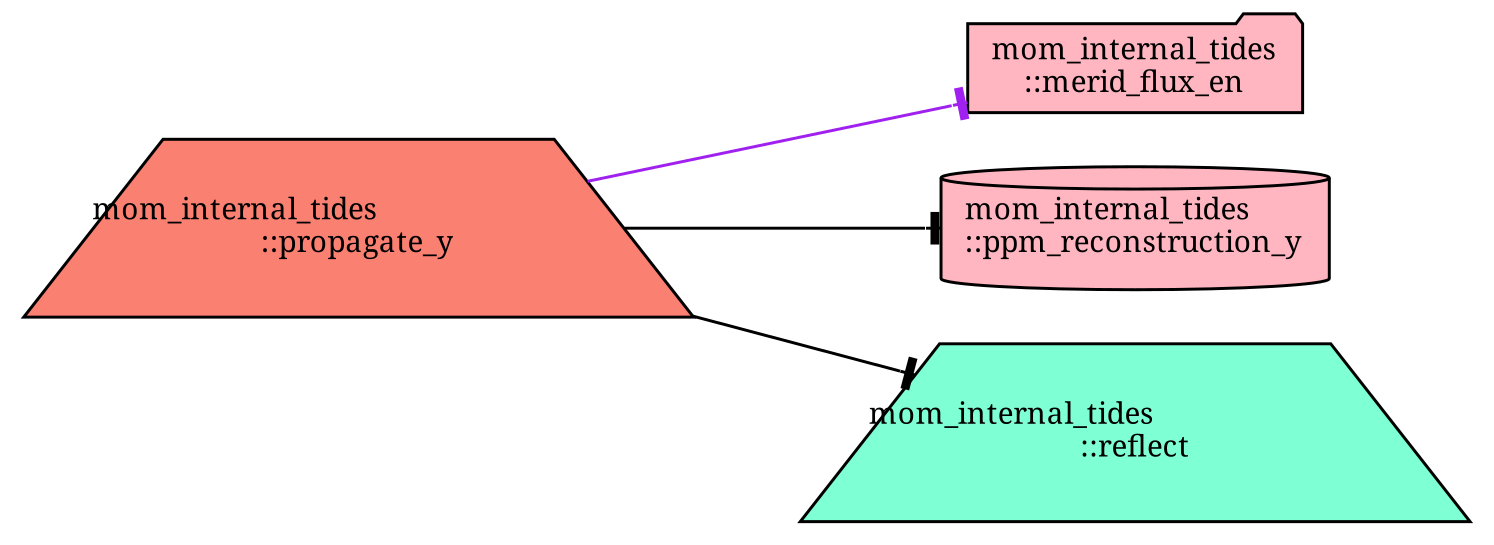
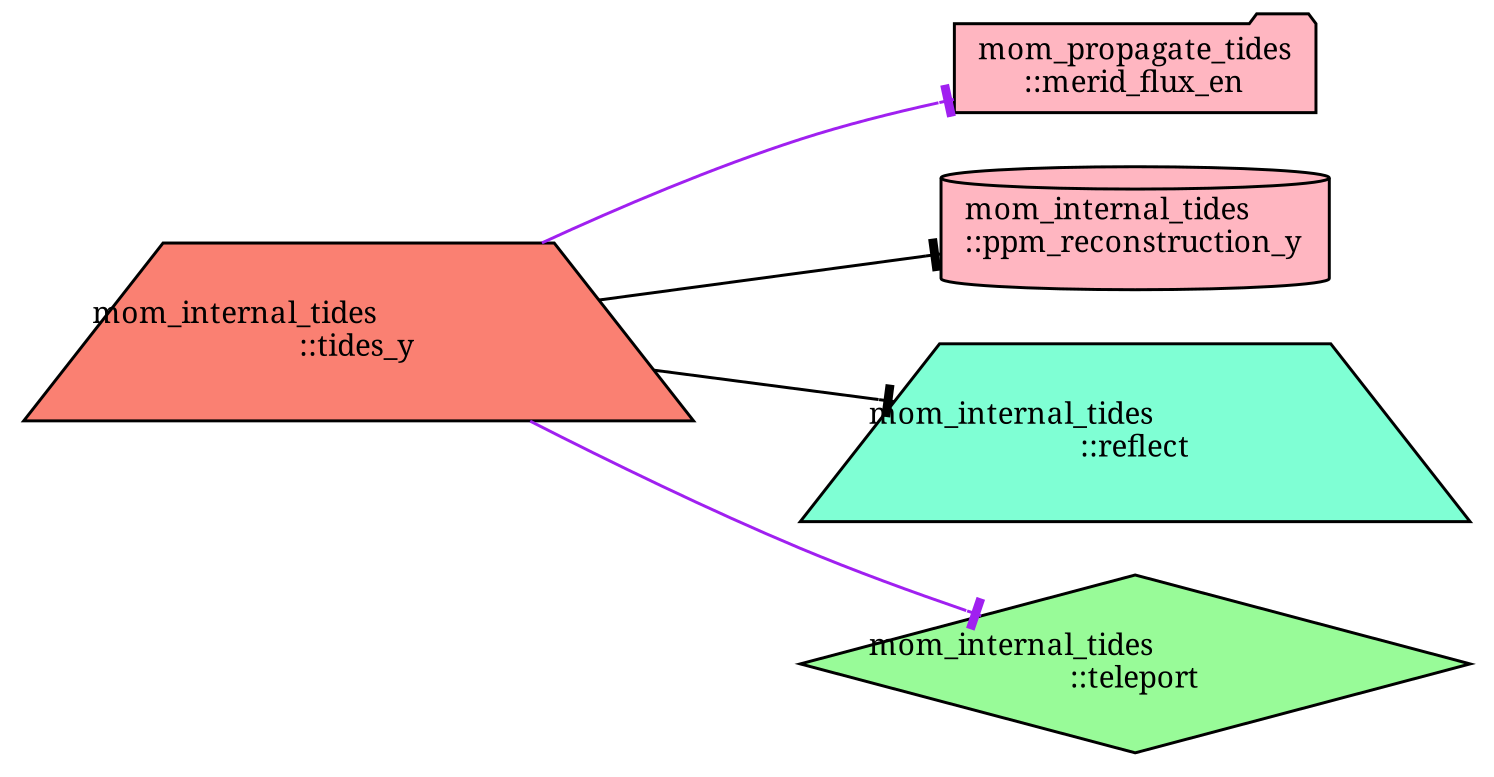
(1135, 68) -> (1135, 68)
(359, 228) -> (359, 332)
none -> (1135, 664)
